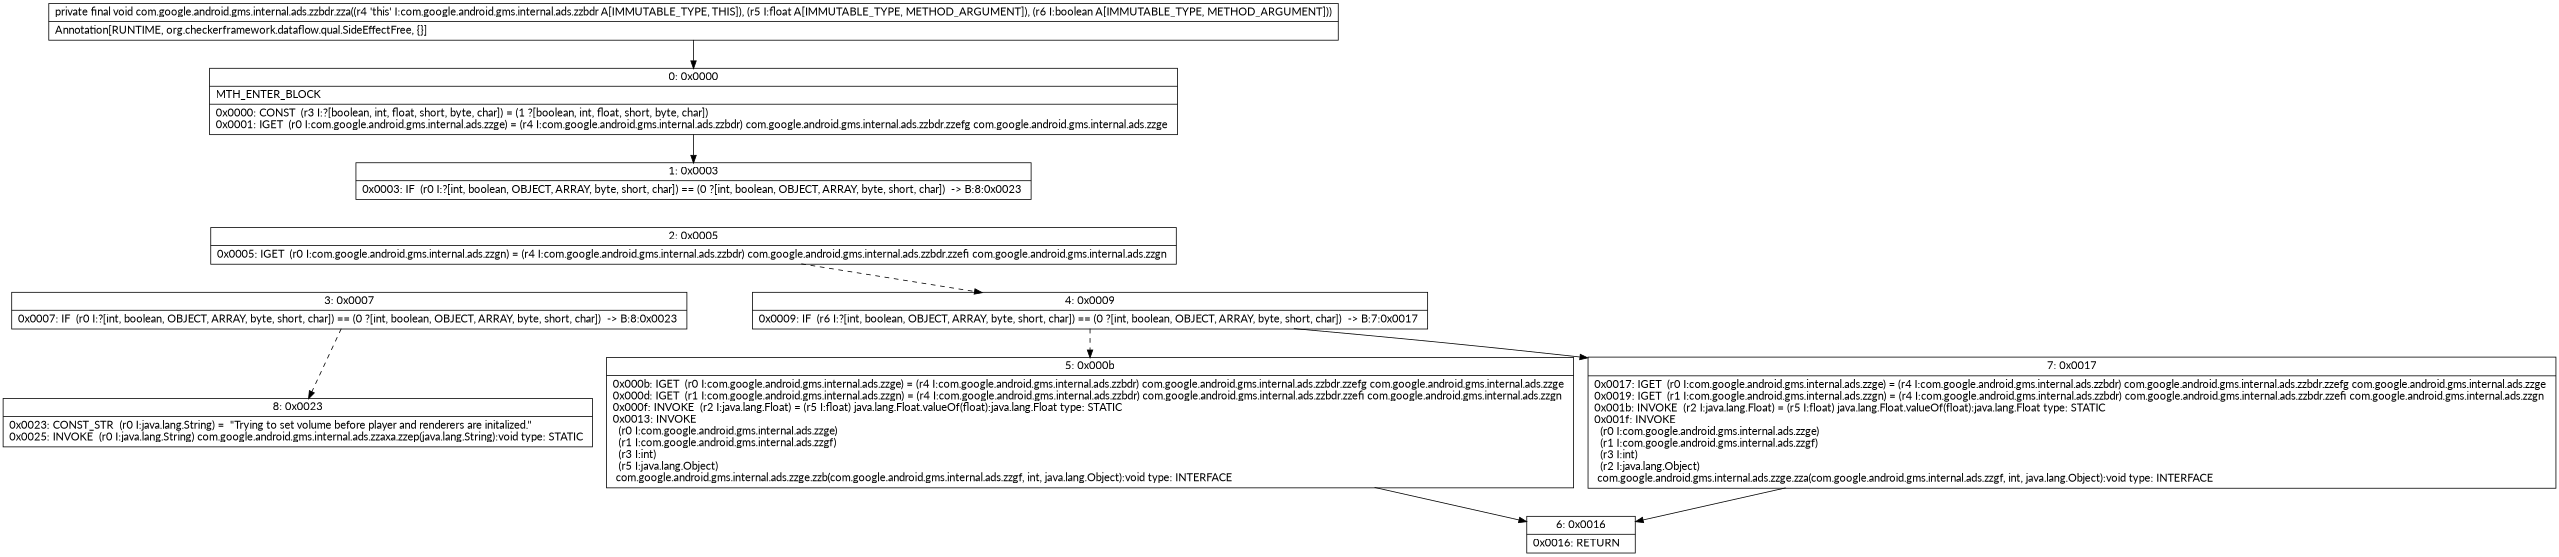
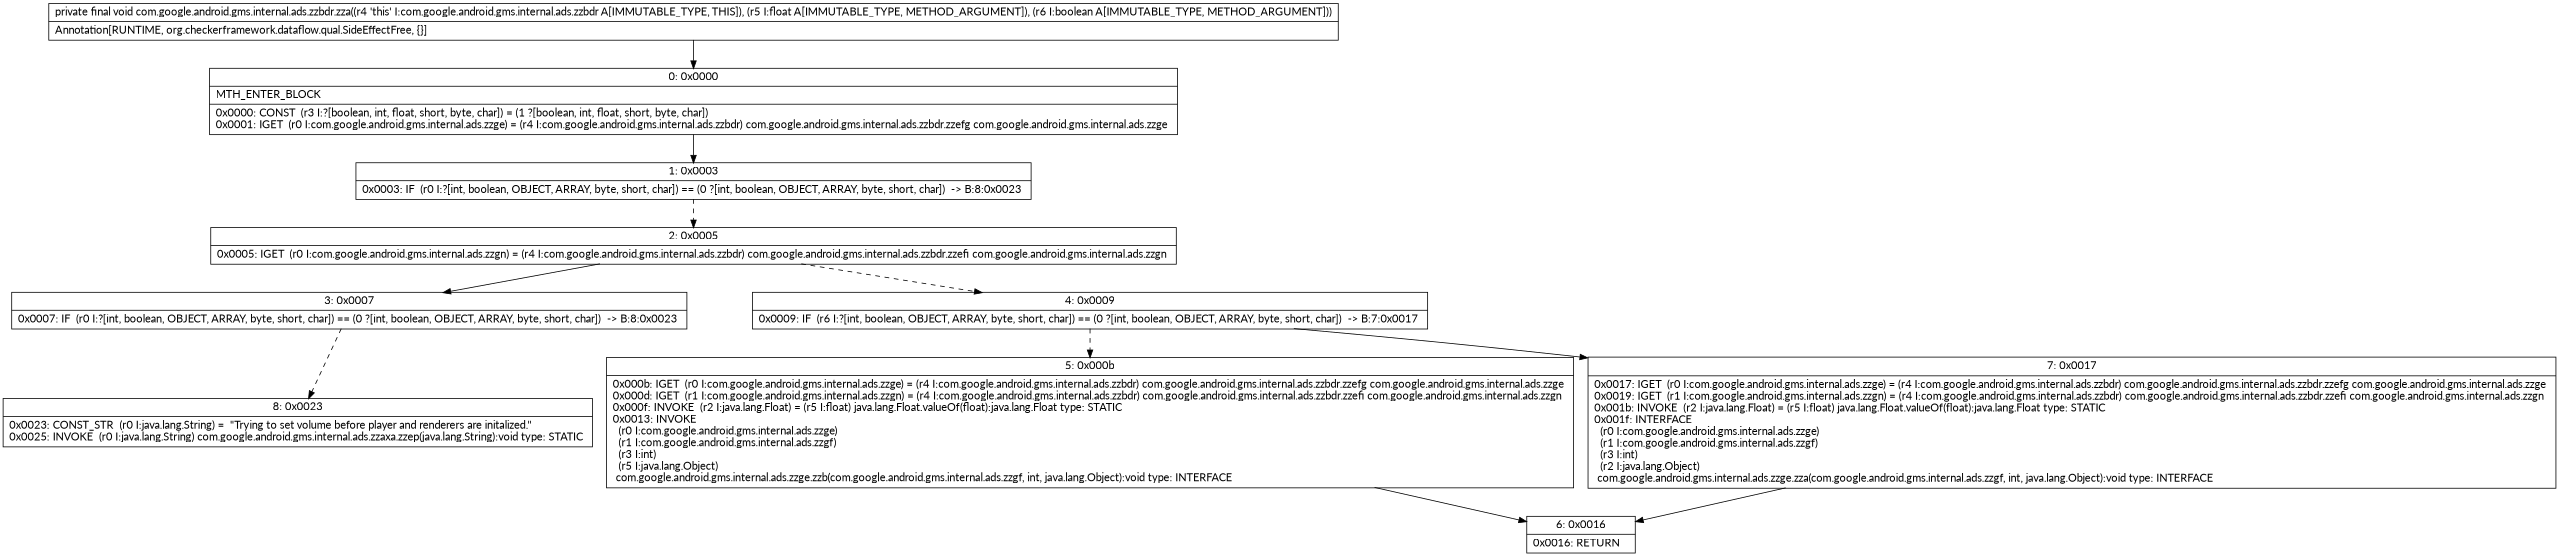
none -> (694, 210)
none -> (525, 278)
(1638, 420) -> (1646, 420)
